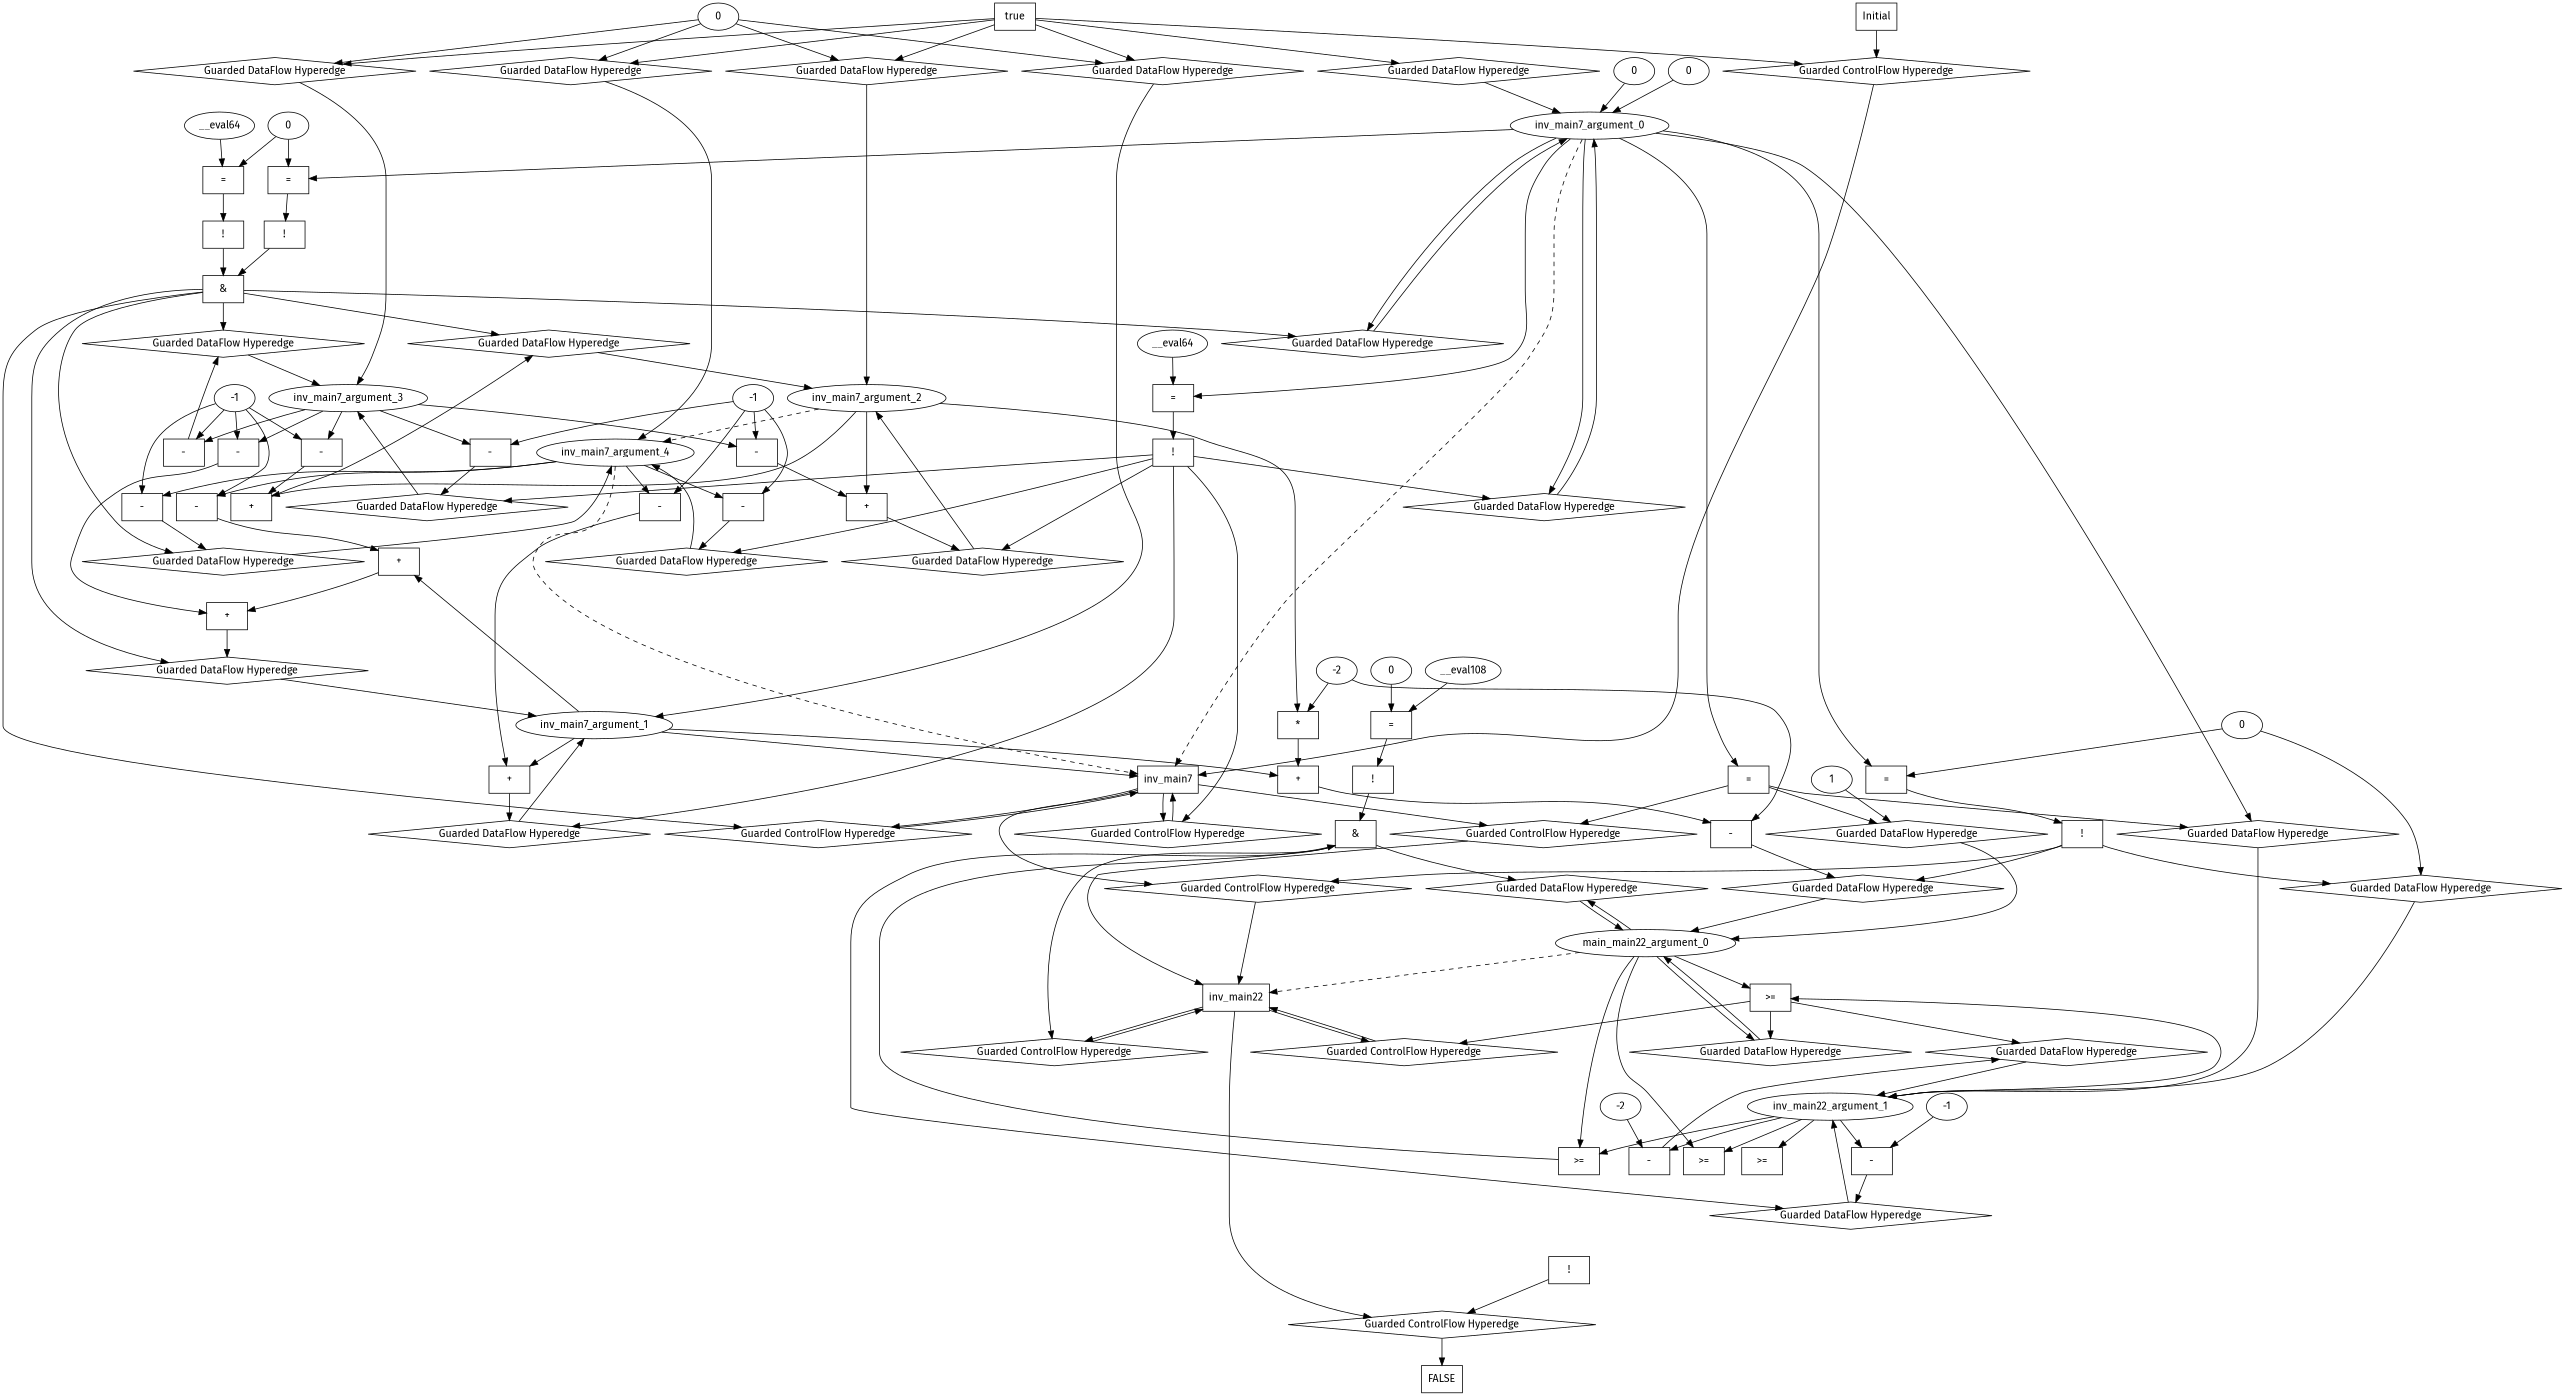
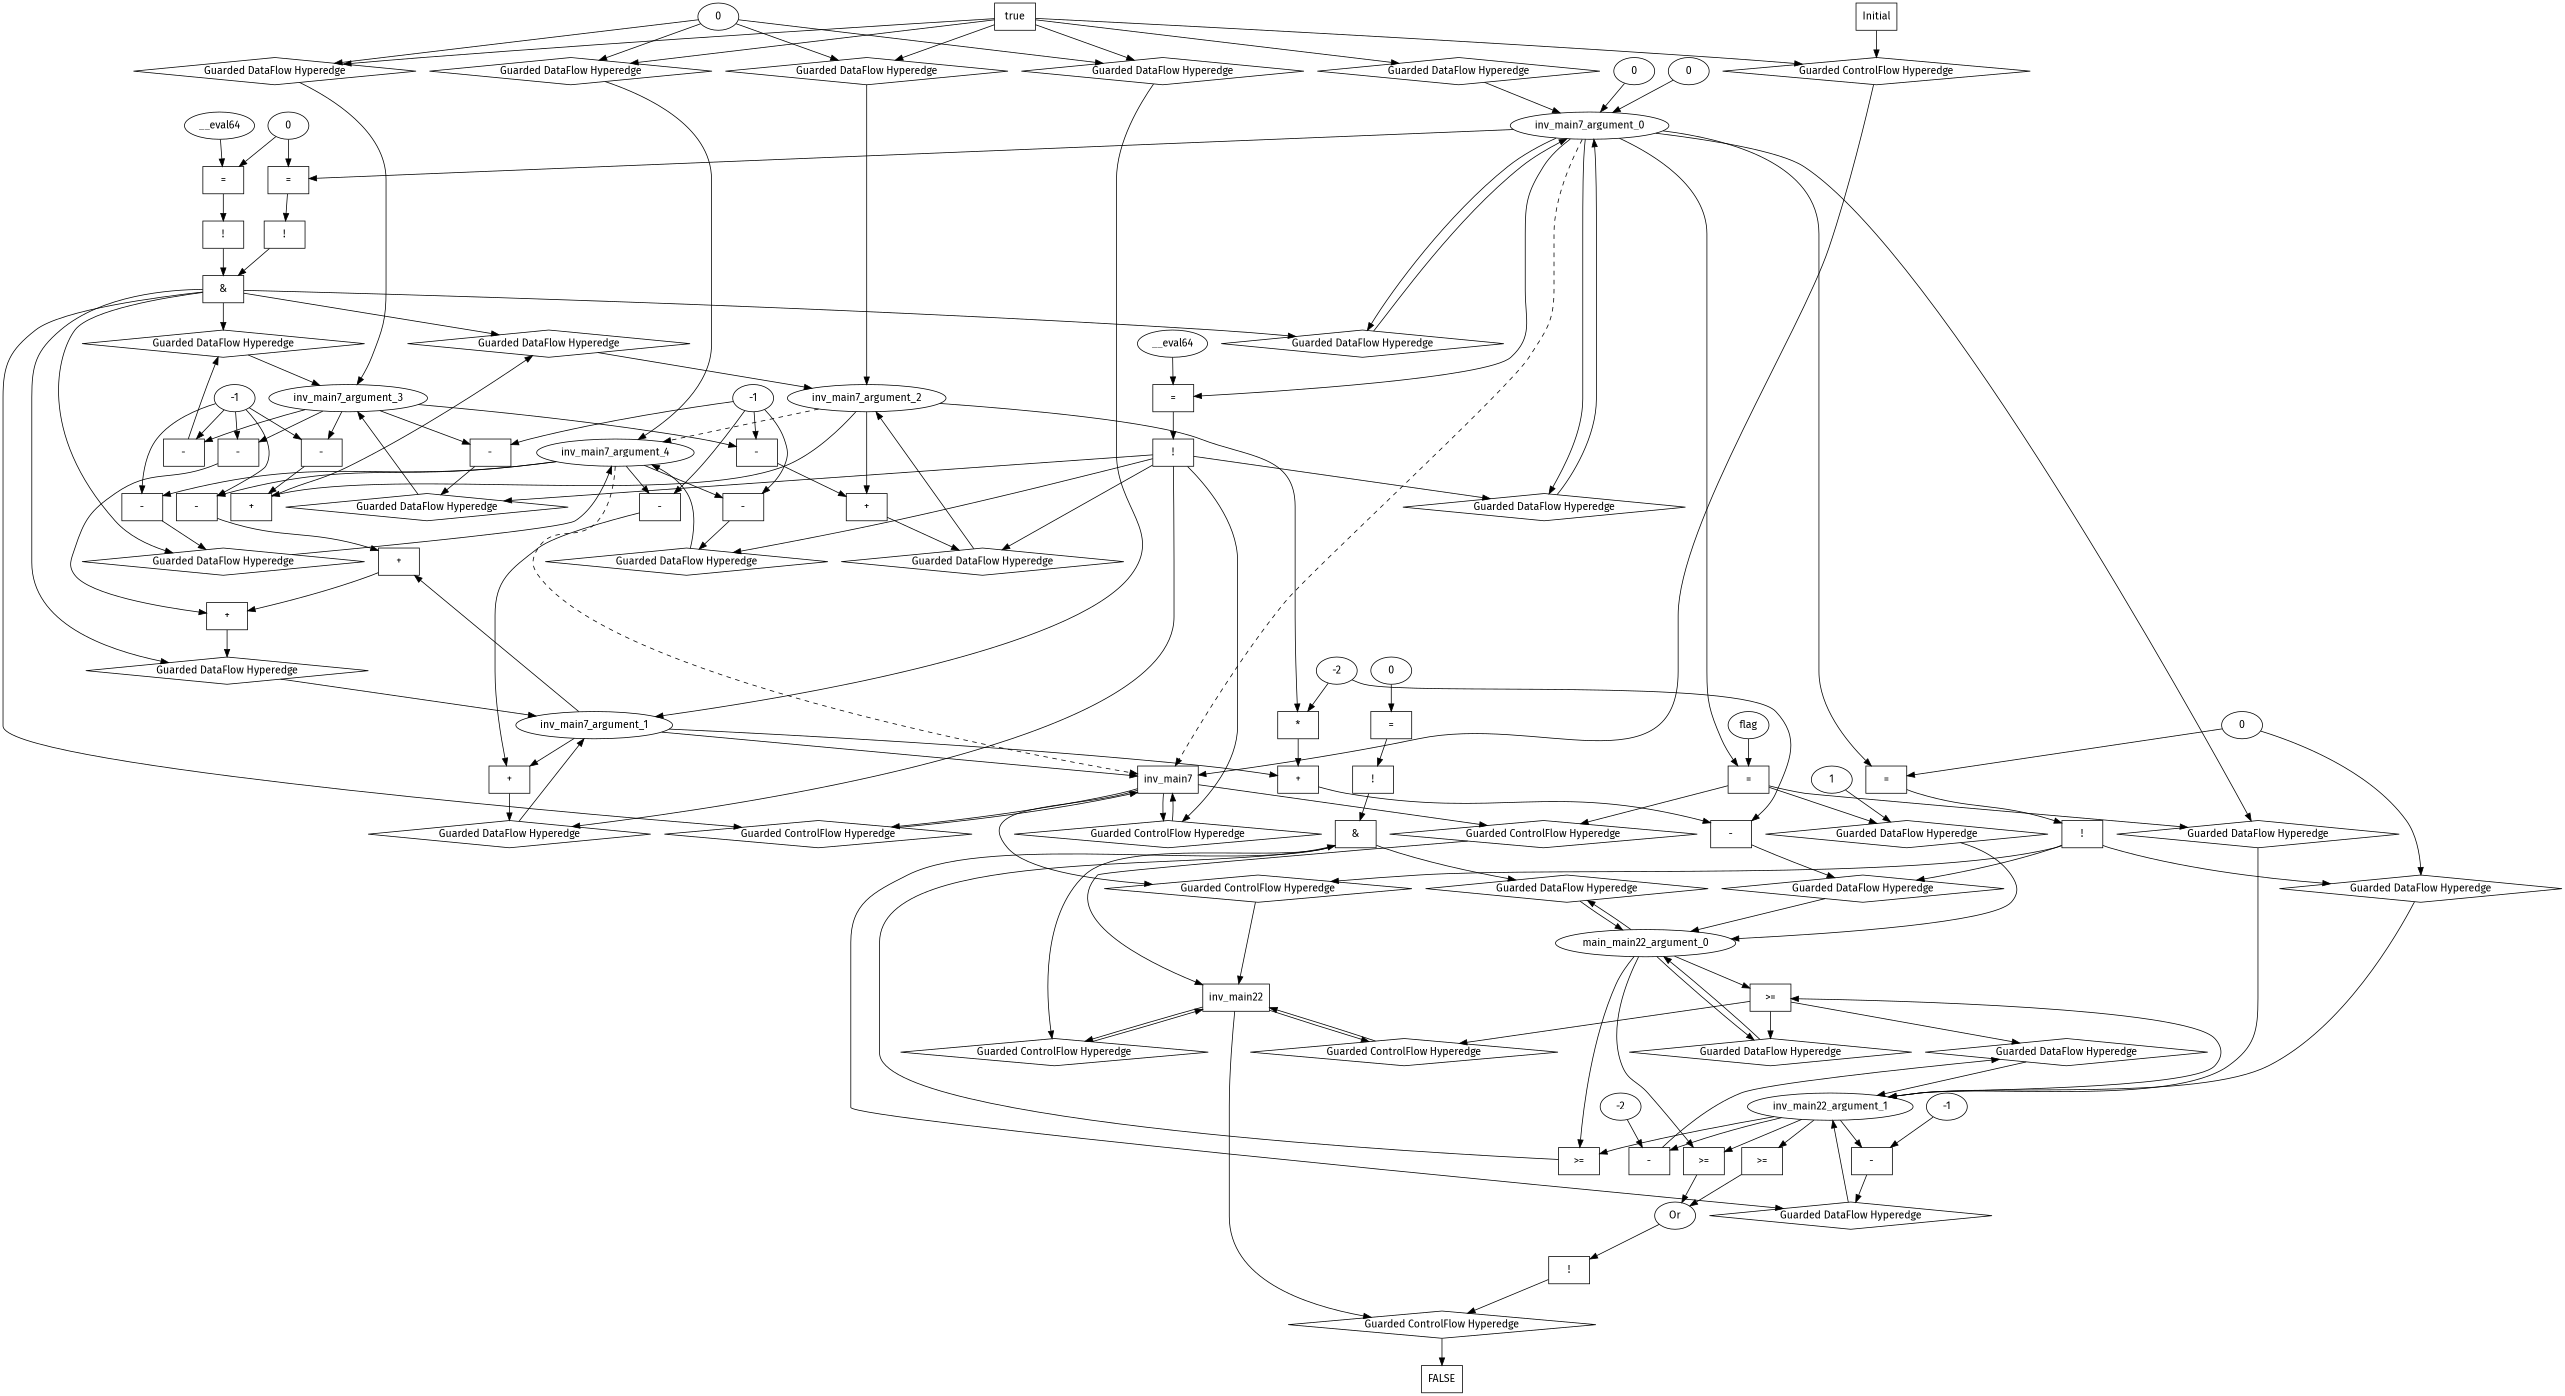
(1463, 671) -> none
none -> (1749, 725)
(1428, 972) -> none
none -> (1675, 1216)
